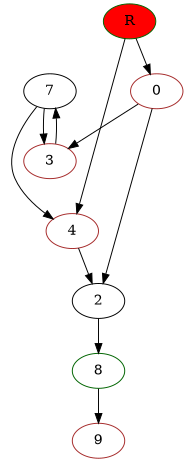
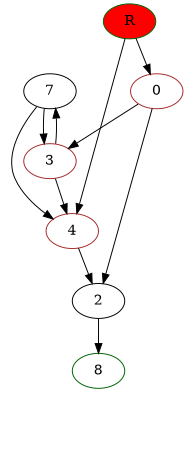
none -> (60, 192)
(99, 441) -> none
